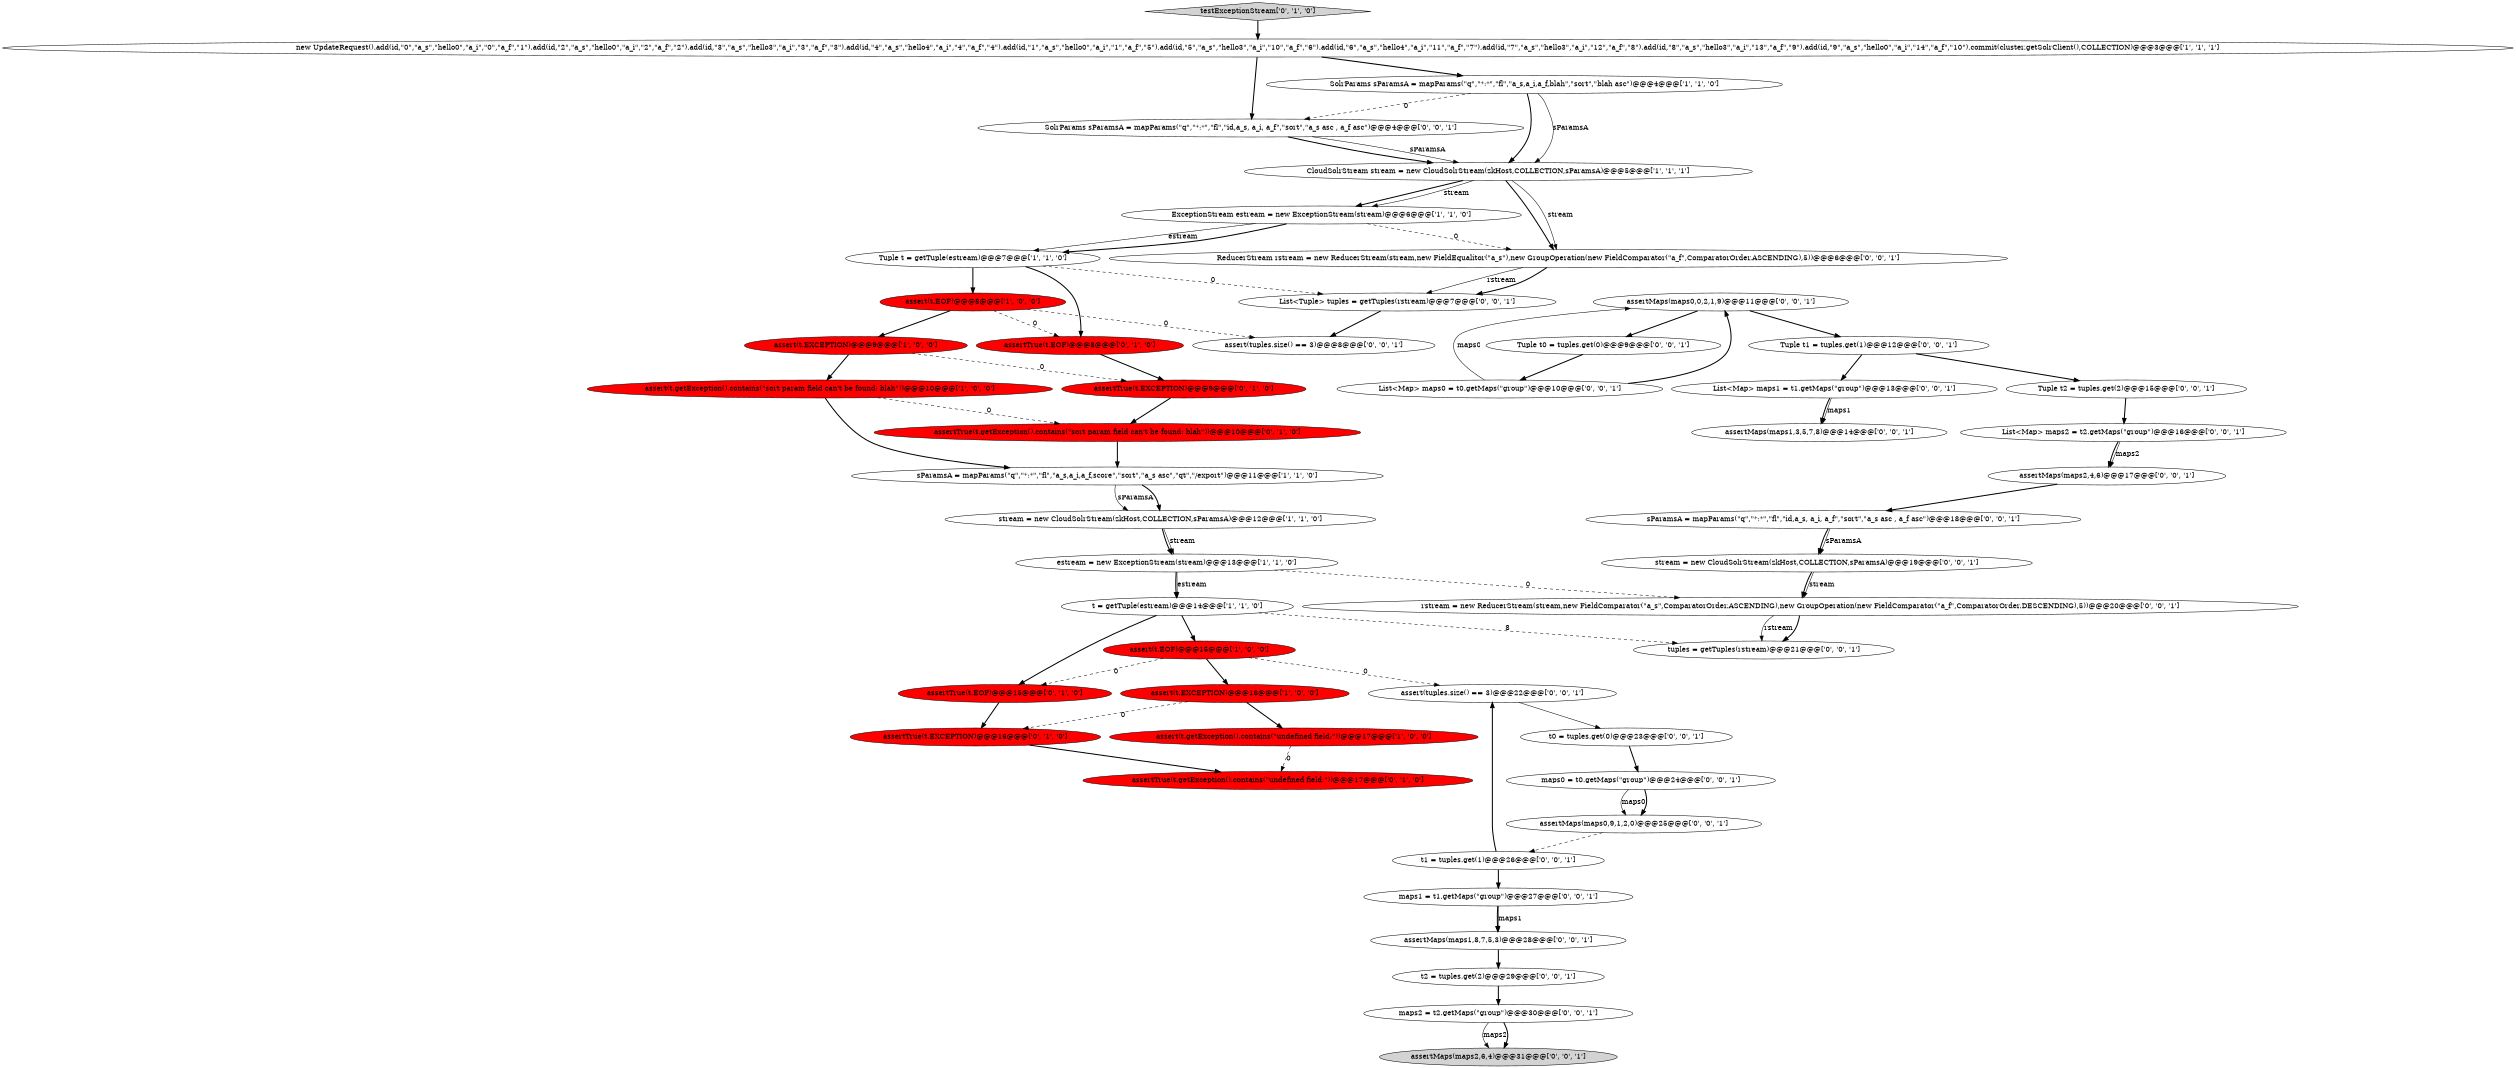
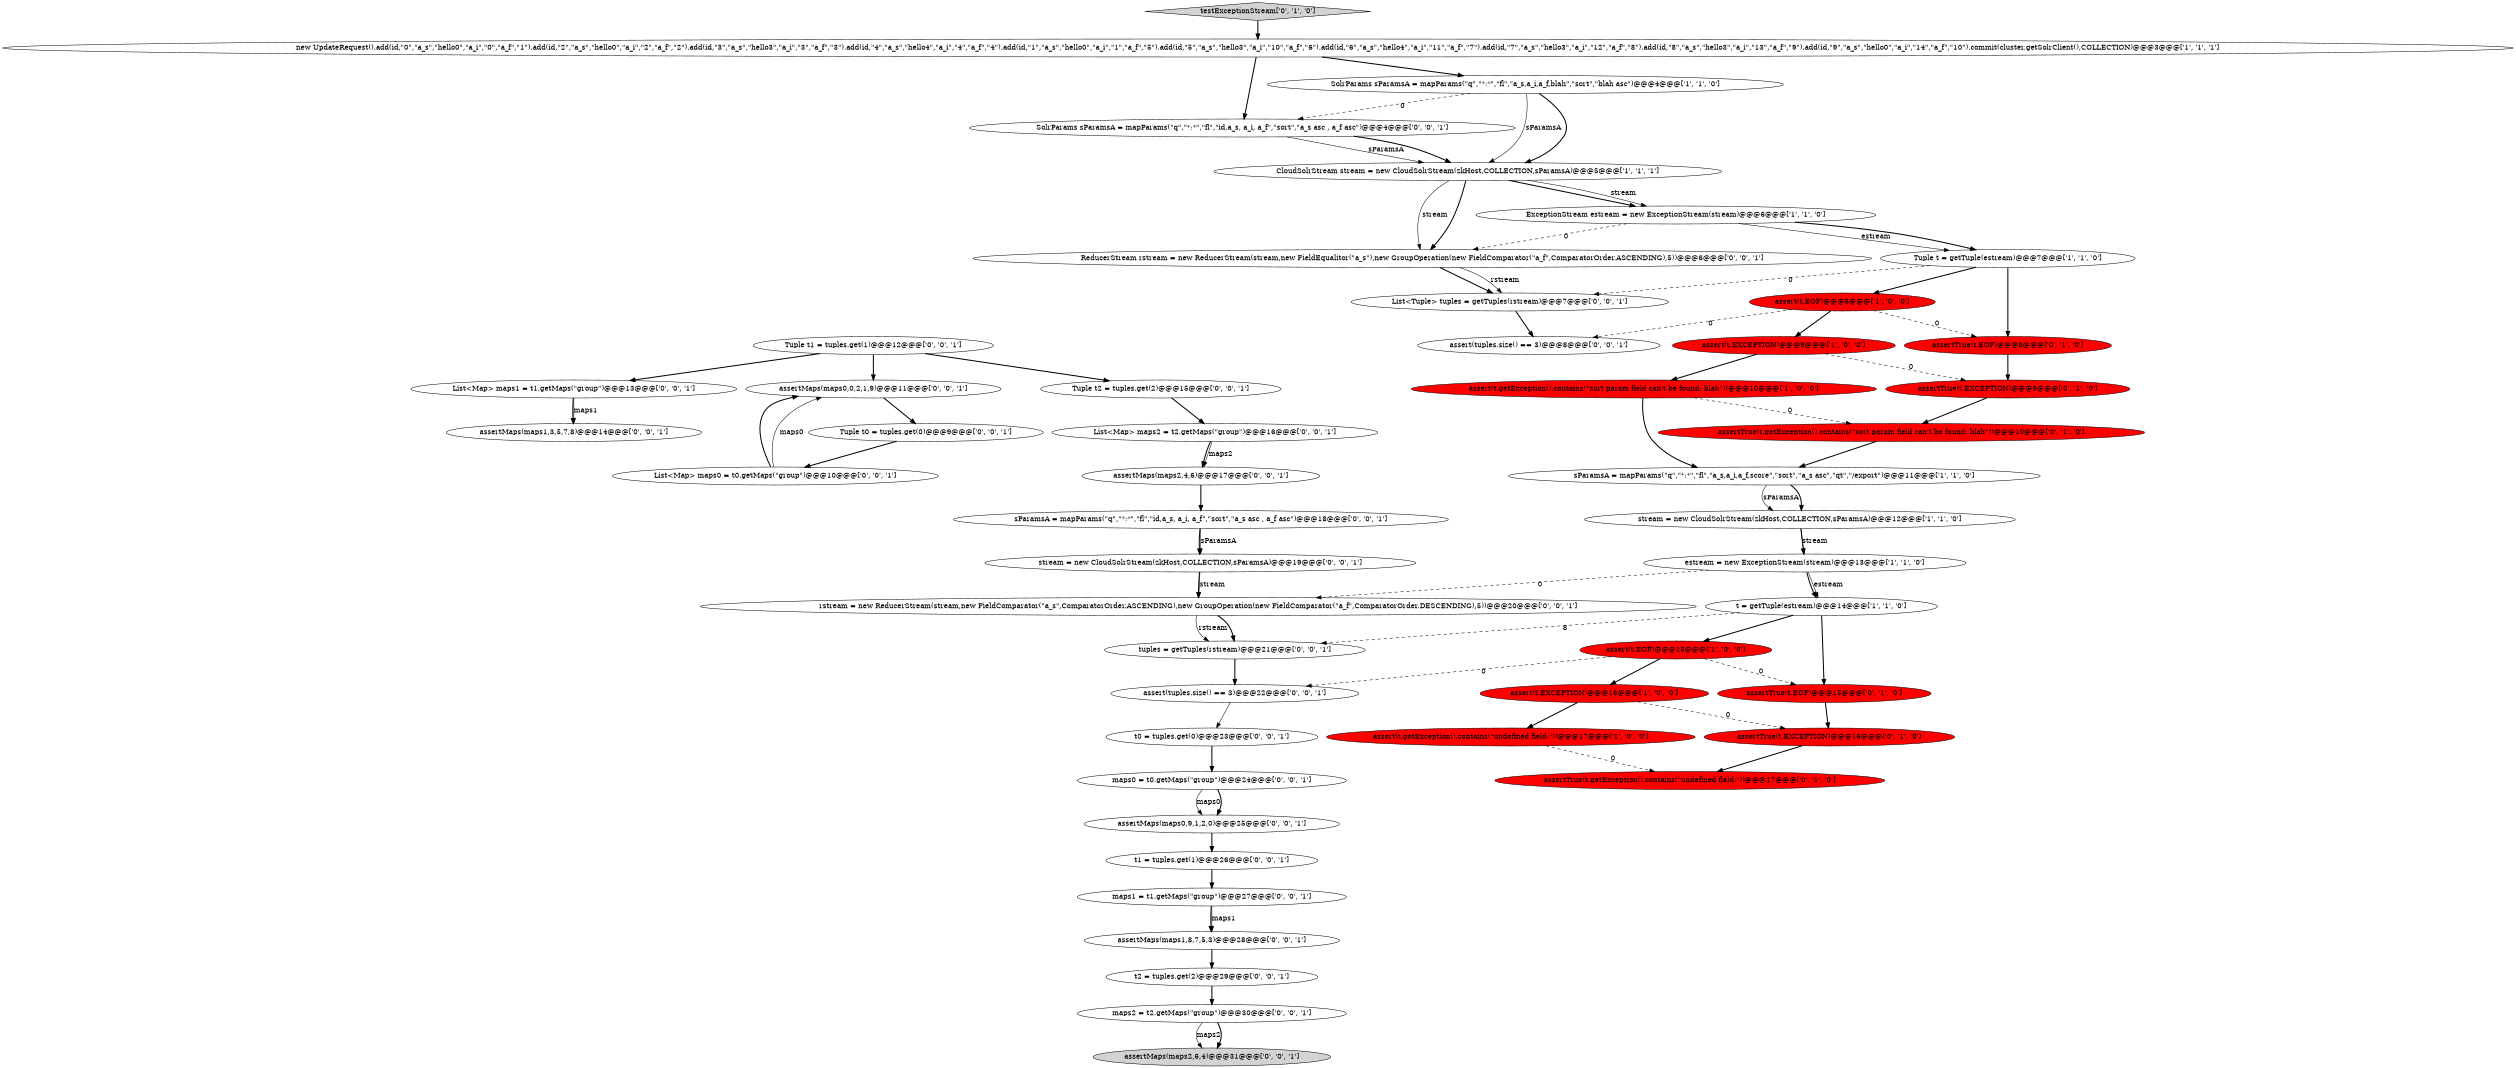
(1792, 323) -> (873, 365)
(1492, 780) -> (1235, 669)
(1568, 842) -> (1212, 840)
